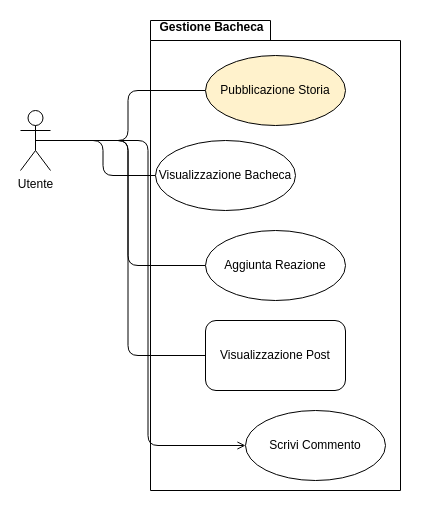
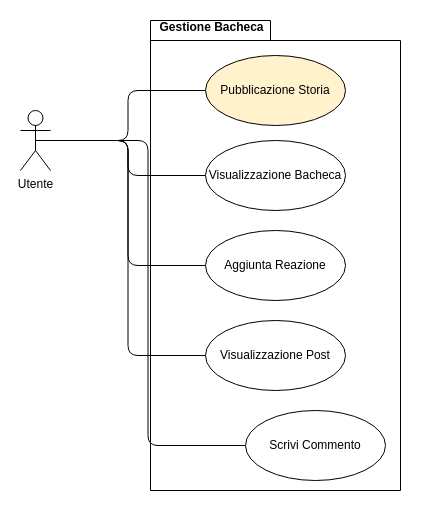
(226, 176) -> (276, 176)
(276, 356) -> (276, 356)
(239, 446) -> (240, 446)
